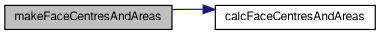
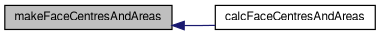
(188, 9) -> (200, 26)
